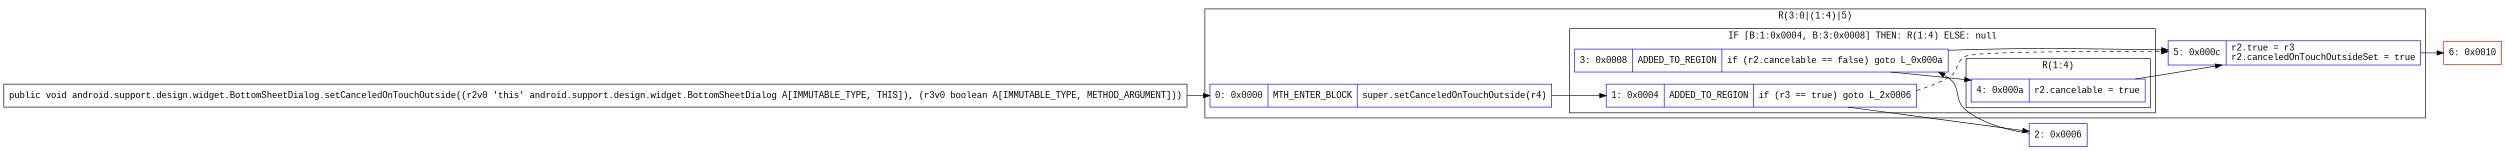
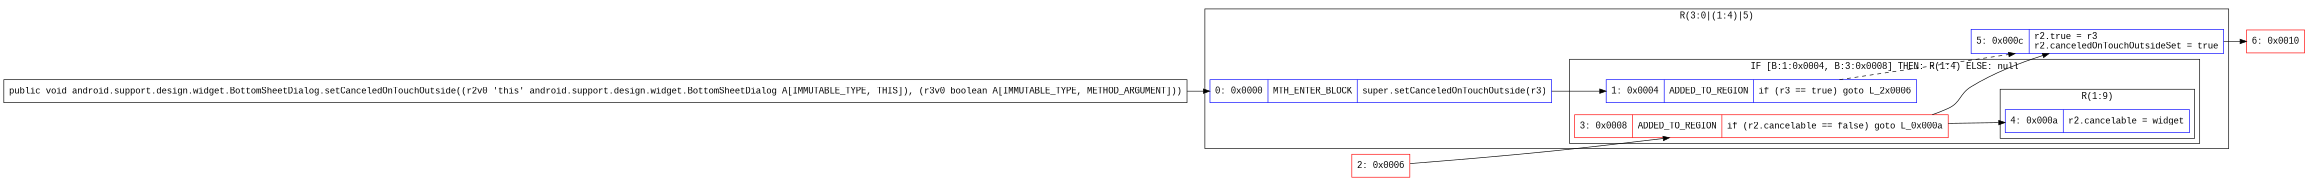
(1761, 61) -> (1761, 126)
(2058, 66) -> (2097, 97)
(2175, 73) -> none
(2087, 90) -> (2126, 121)
(1454, 95) -> (1454, 91)
(1962, 122) -> none
(2058, 135) -> (1381, 166)
